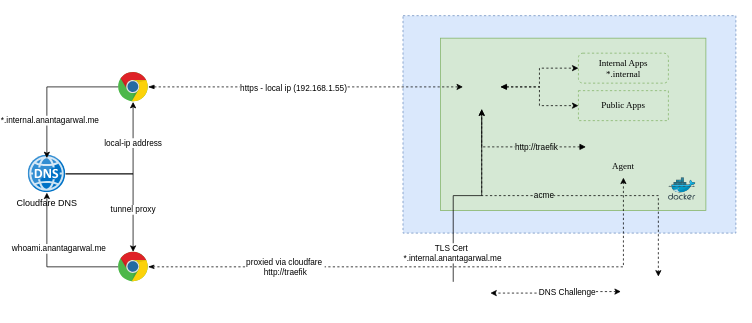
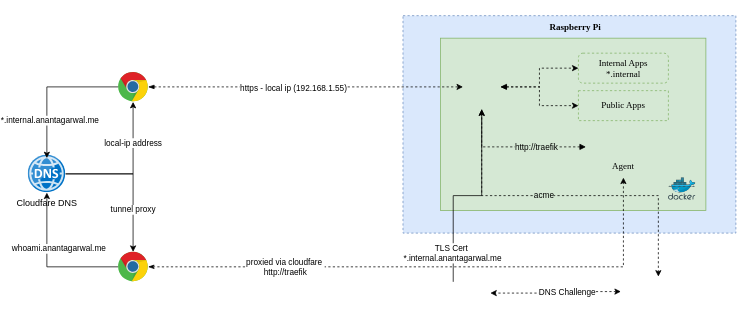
none -> (576, 27)
